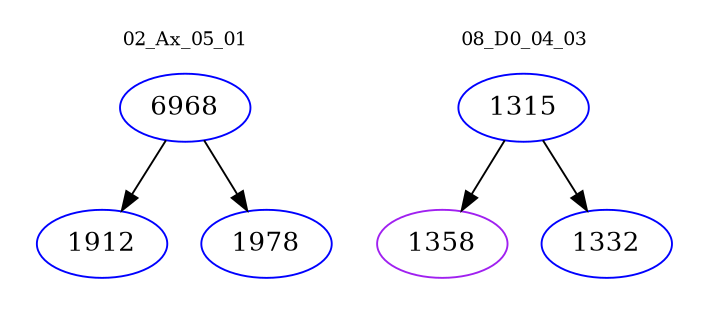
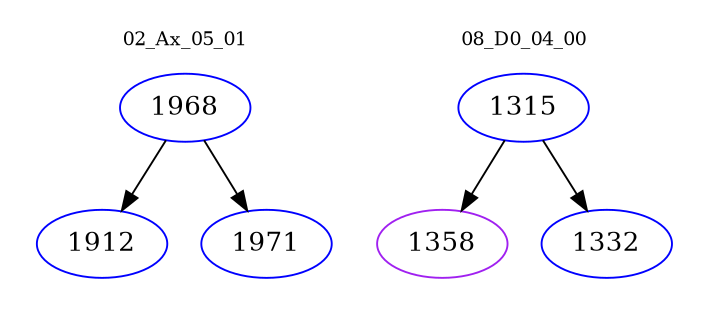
(525, 41) -> (525, 41)
(185, 108) -> (185, 108)
(267, 244) -> (267, 244)
